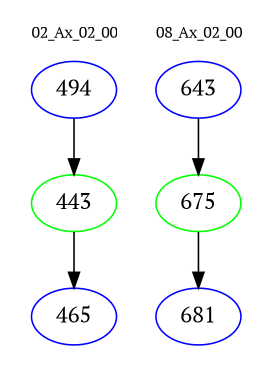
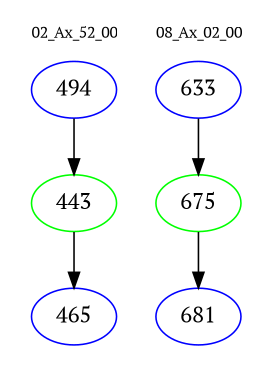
(75, 34) -> (75, 34)
(198, 90) -> (198, 90)
